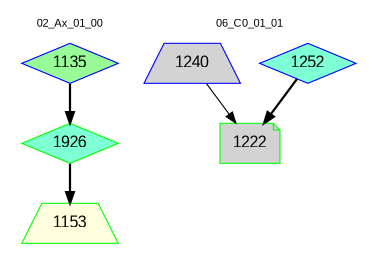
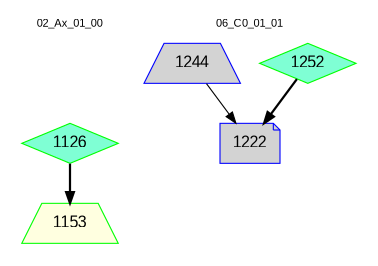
(70, 63) -> none
(192, 63) -> (192, 63)
(308, 63) -> (308, 63)
(70, 143) -> (70, 143)
(250, 143) -> (250, 143)
